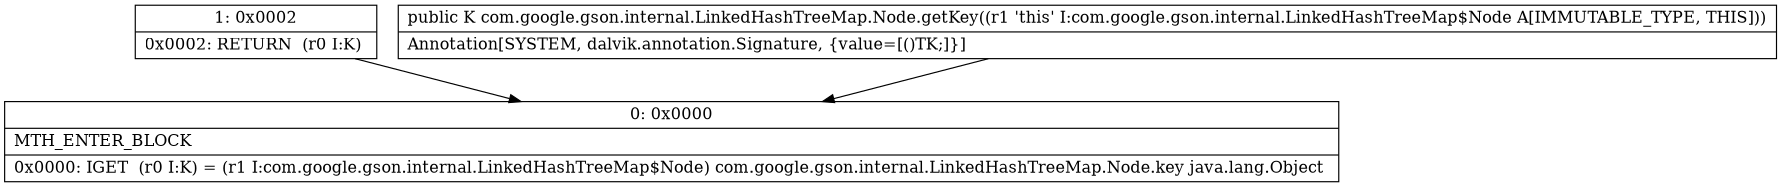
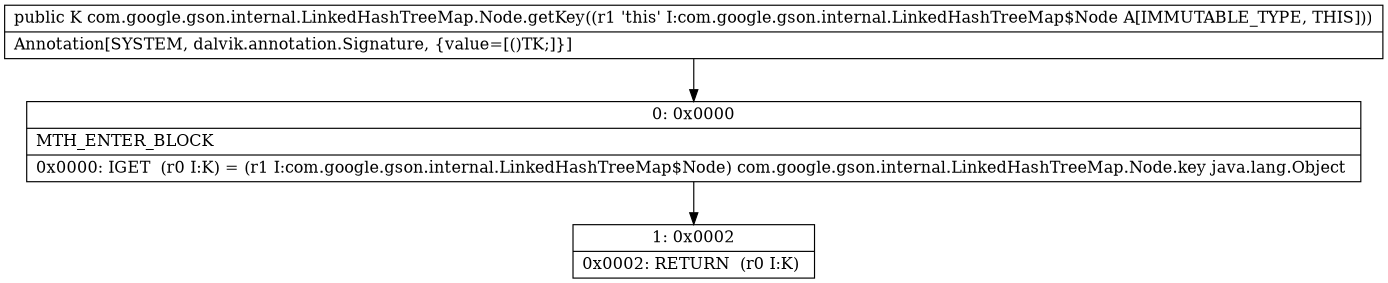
(432, 79) -> (694, 197)
